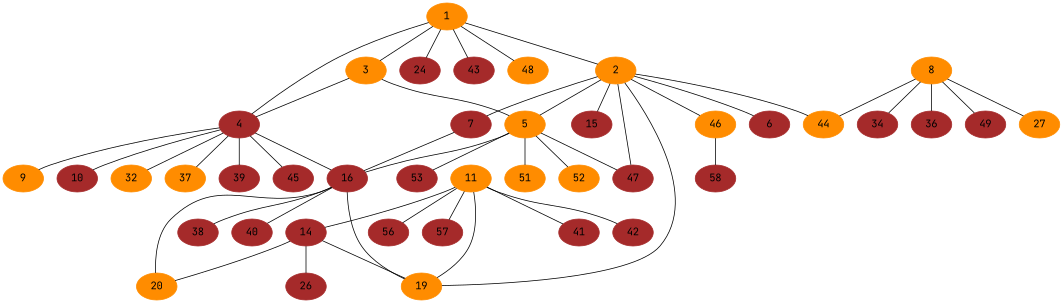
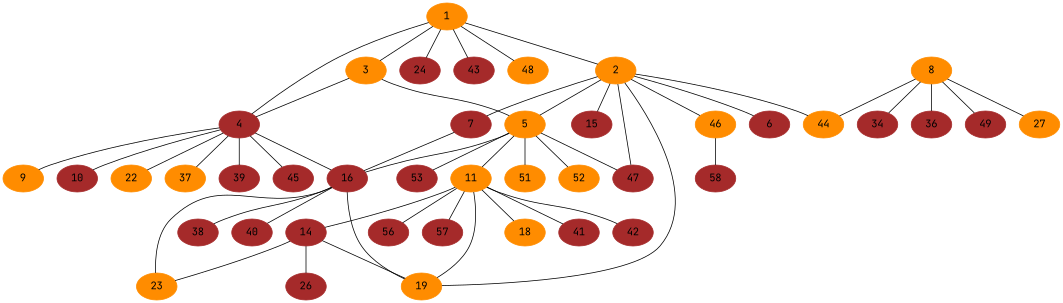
none -> (498, 151)
(131, 178) -> (131, 178)
none -> (525, 232)
(157, 286) -> (157, 286)
